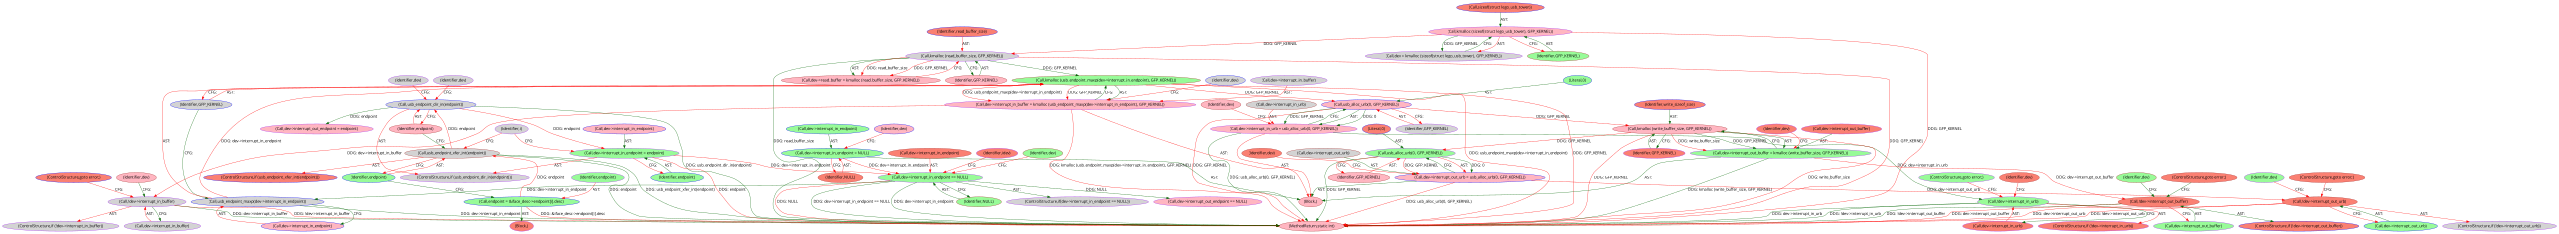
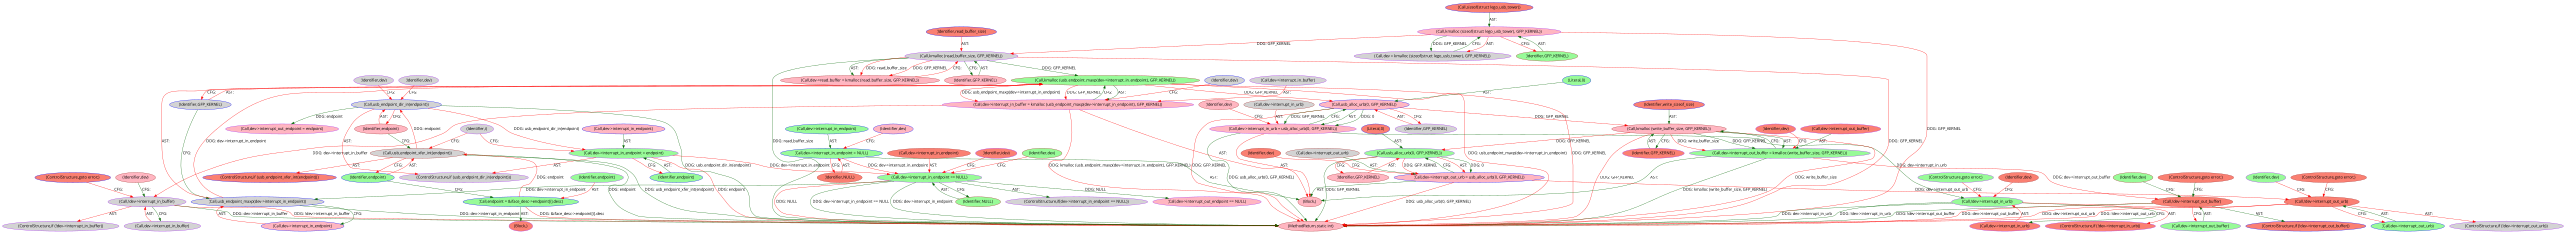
(567, 129) -> (547, 129)
